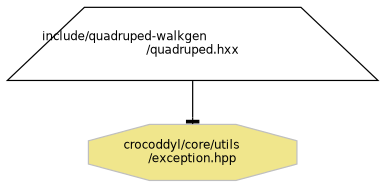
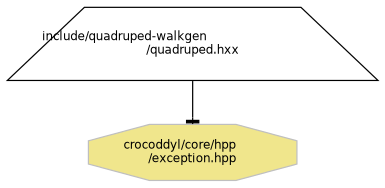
(193, 152) -> (193, 152)
